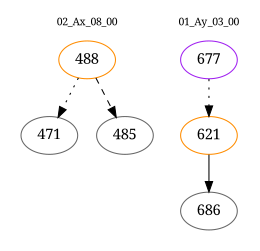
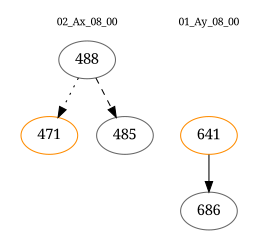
(209, 23) -> (209, 23)
(87, 60) -> (87, 60)
(209, 60) -> none
(49, 135) -> (49, 135)
(209, 135) -> (209, 135)
